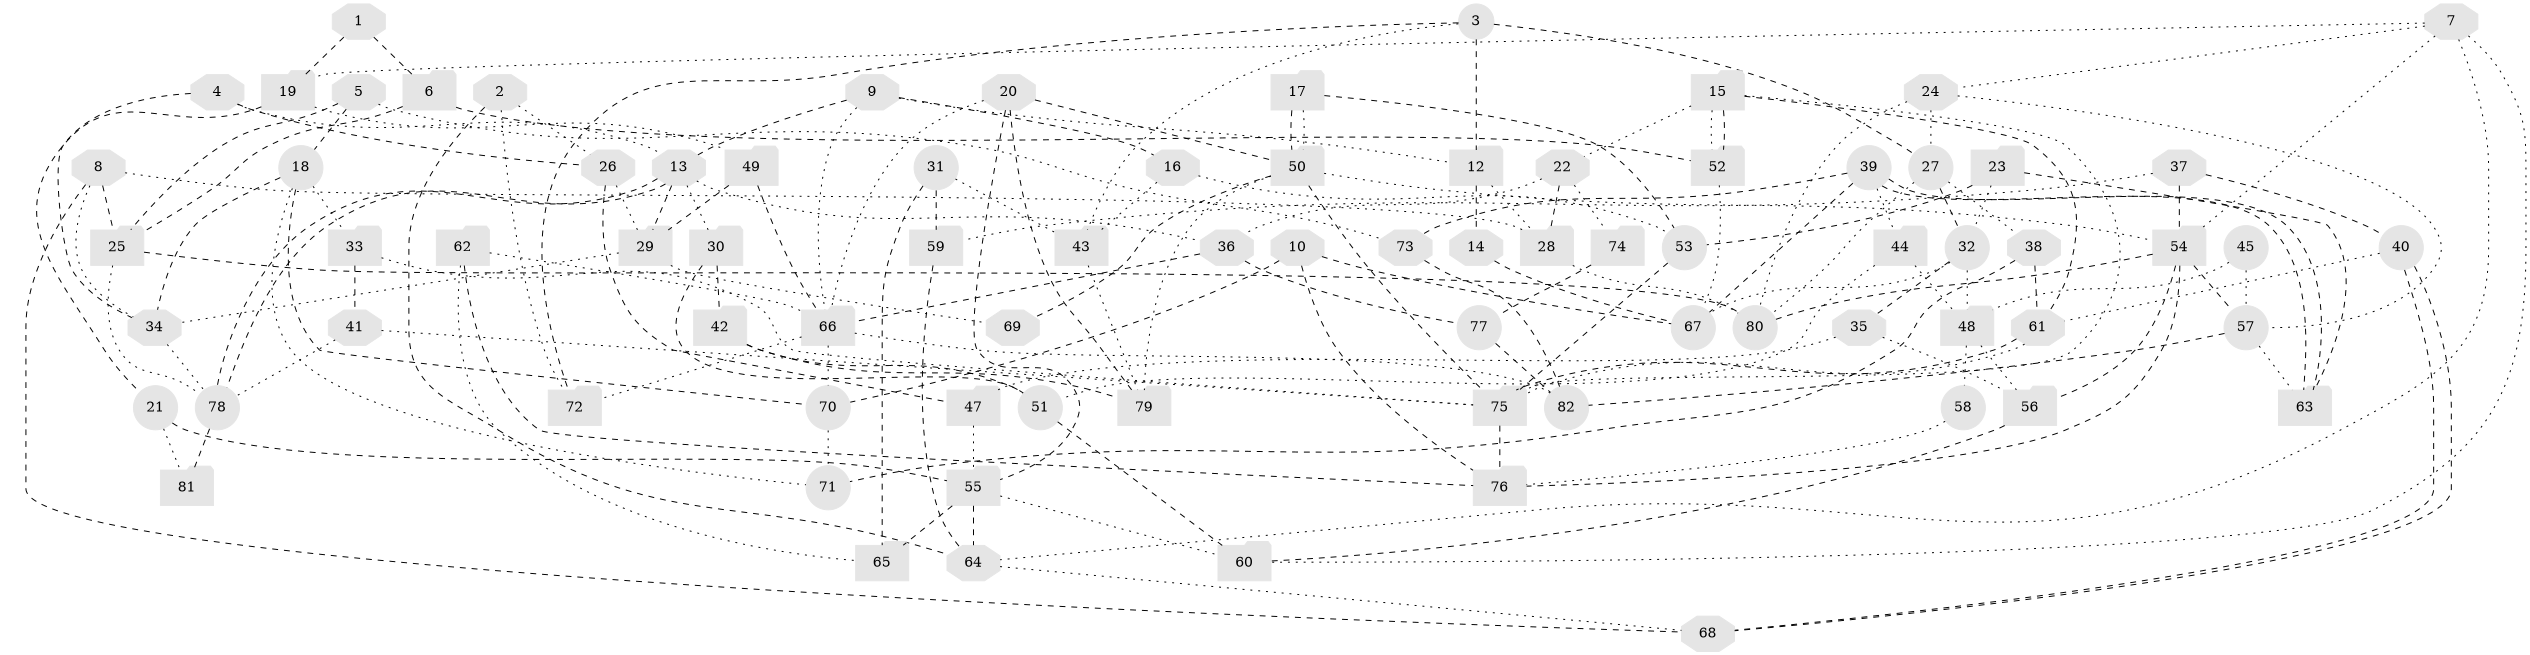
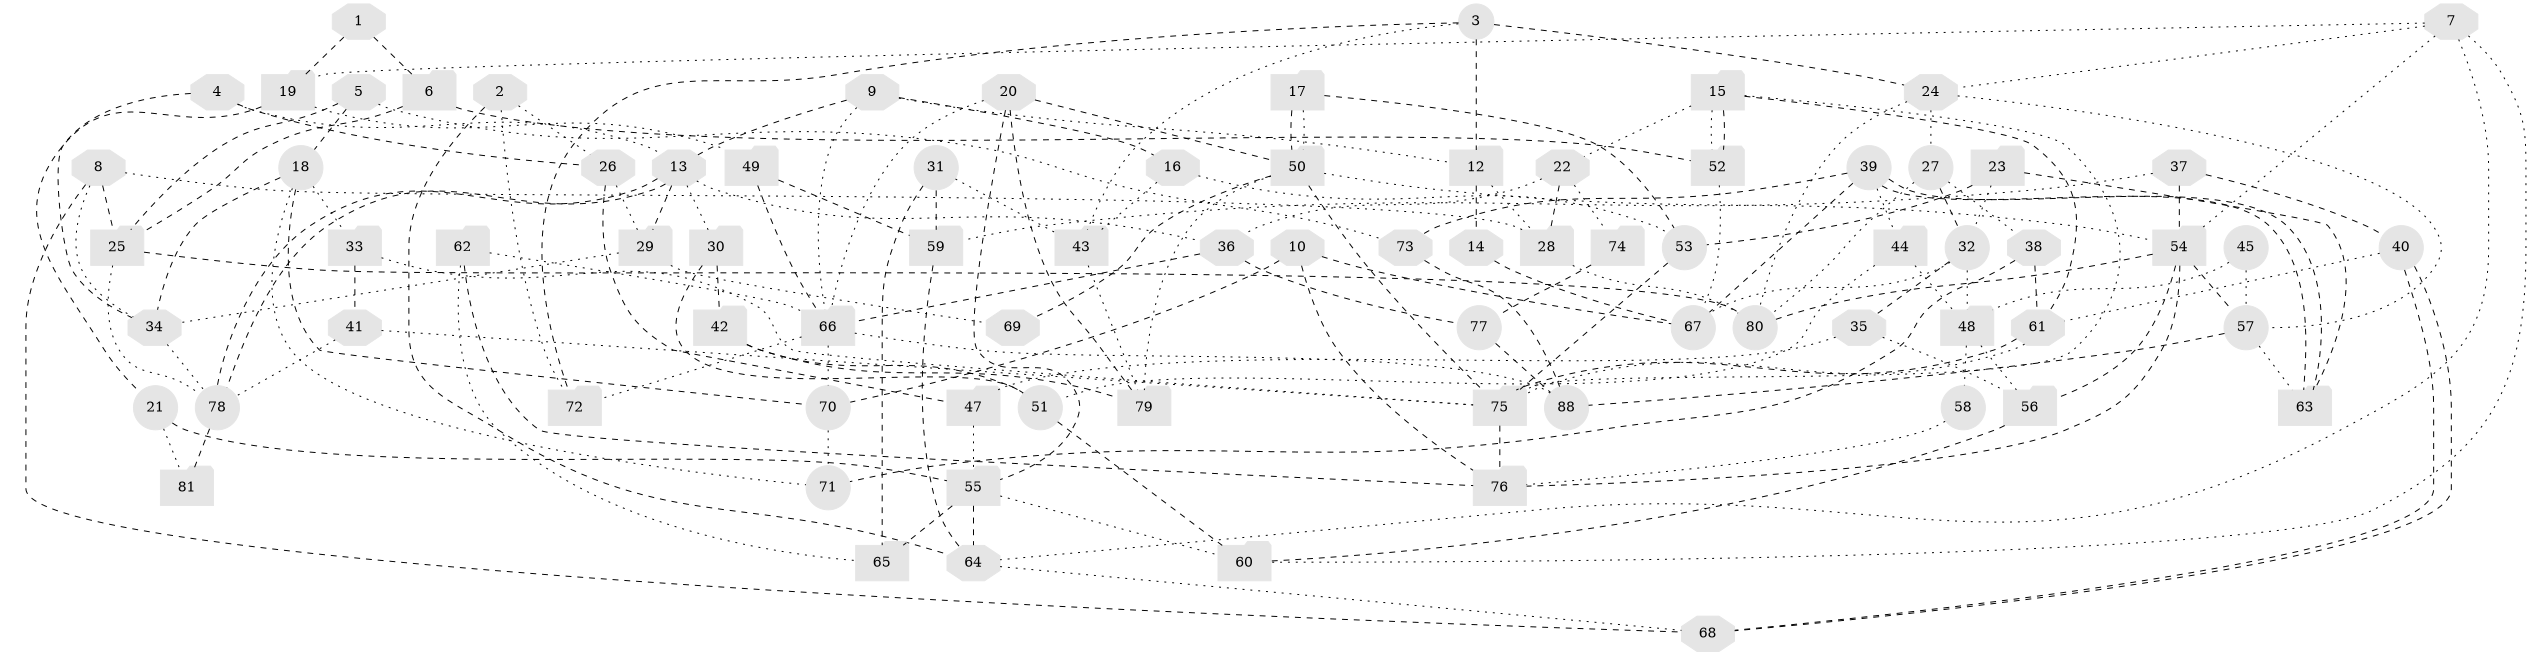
(1712, 63) -> (1700, 51)
(703, 204) -> (844, 208)
(1567, 408) -> (1567, 408)
